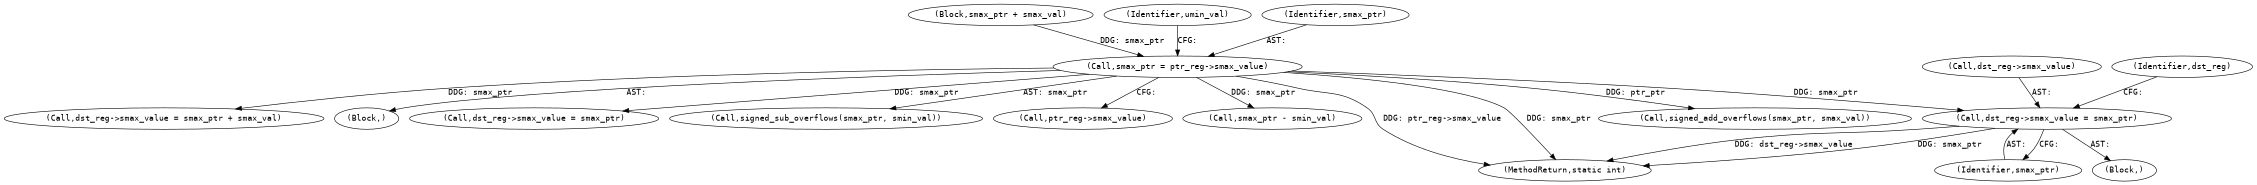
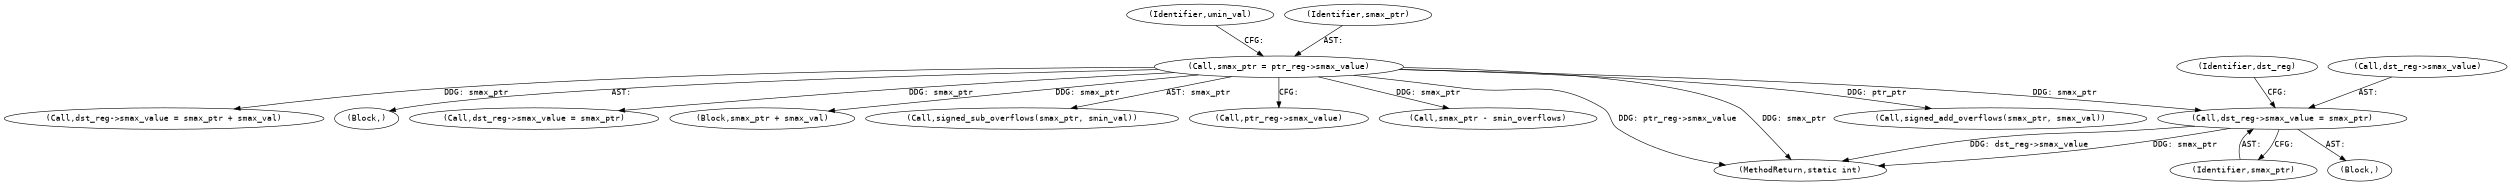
(1086, 40) -> (1016, 92)
(1272, 119) -> (1488, 119)
